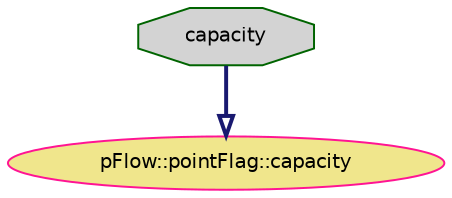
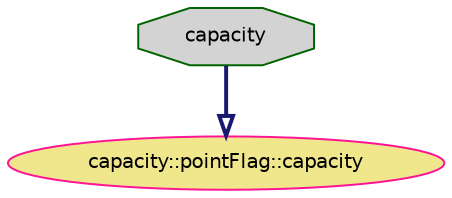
(226, 163) -> (226, 163)
